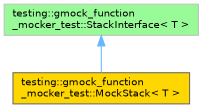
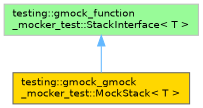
(101, 88) -> (101, 88)
